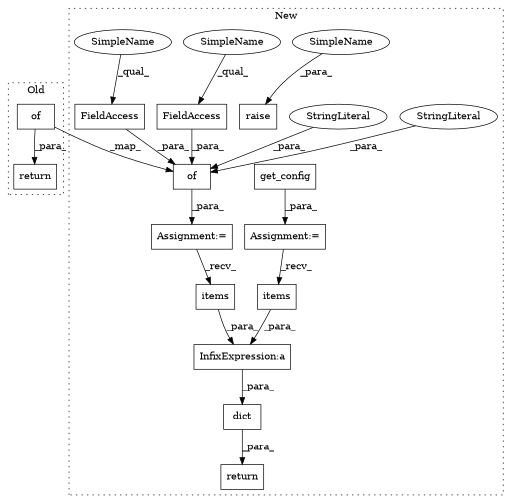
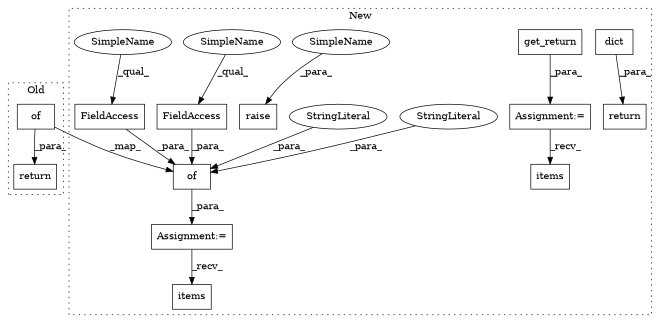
(285, 177) -> (550, 42)
(242, 357) -> none
